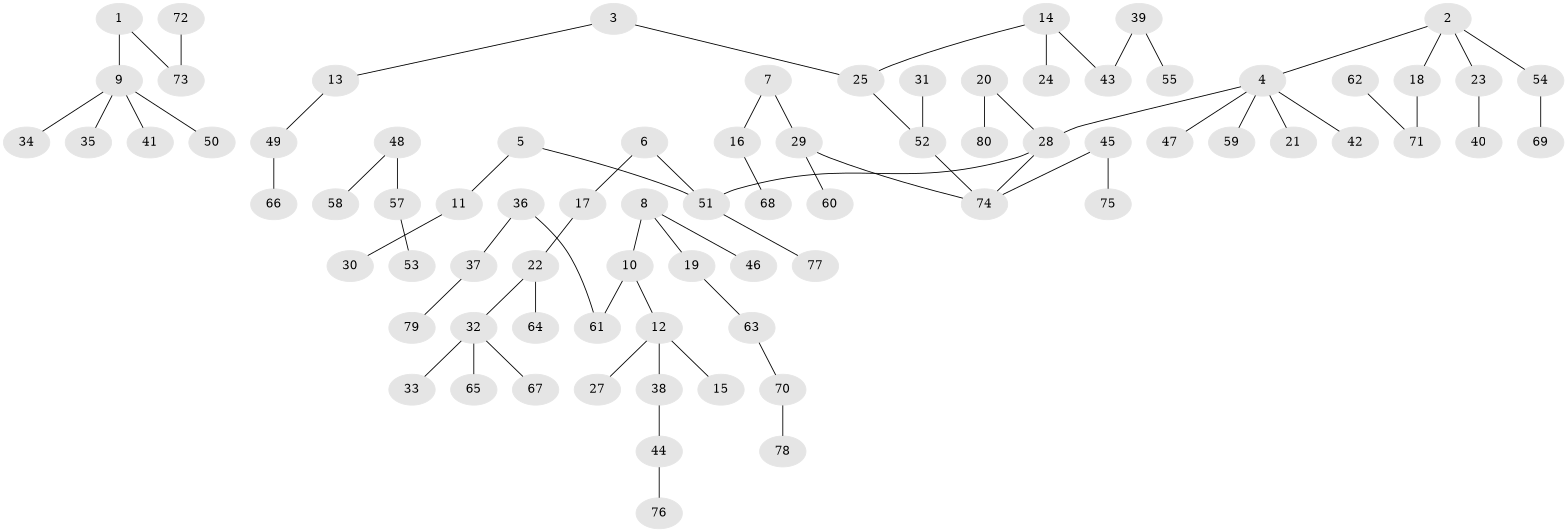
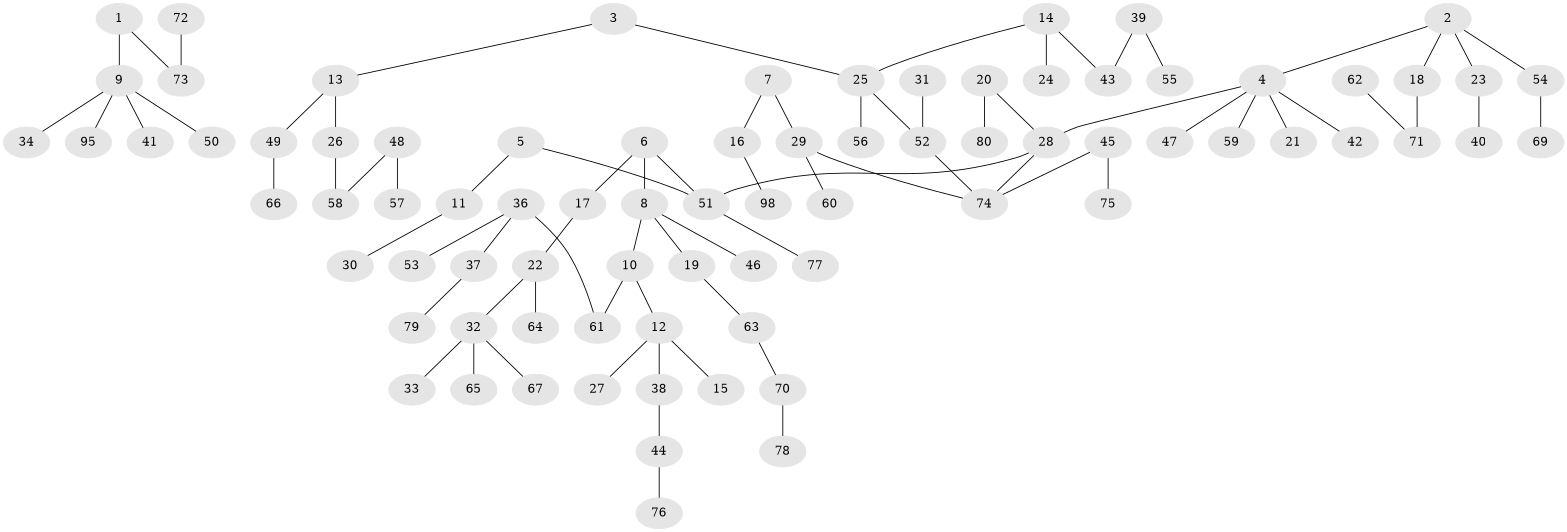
(88, 142) -> (88, 142)
none -> (336, 142)
none -> (861, 142)
none -> (645, 172)
(768, 204) -> (768, 204)
(403, 230) -> (467, 235)
